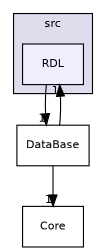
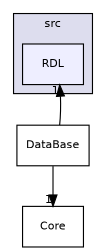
(45, 101) -> none
